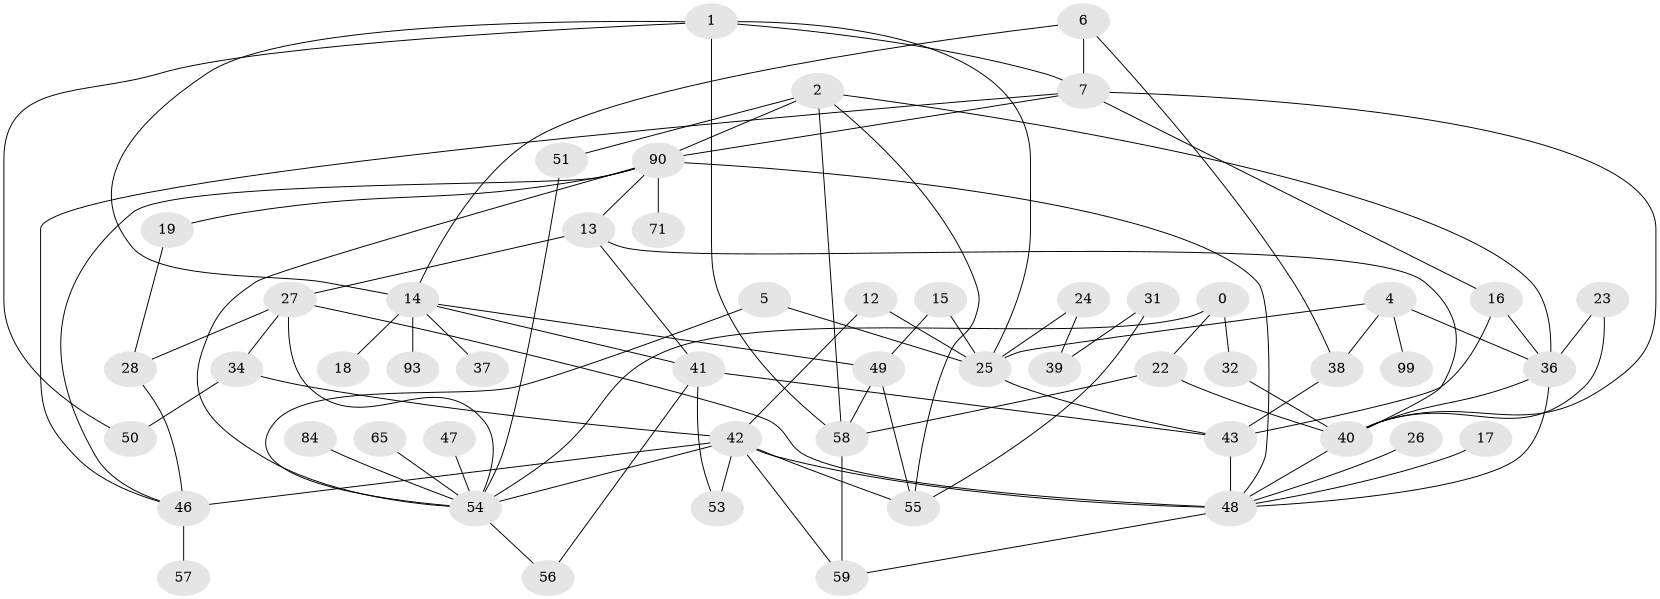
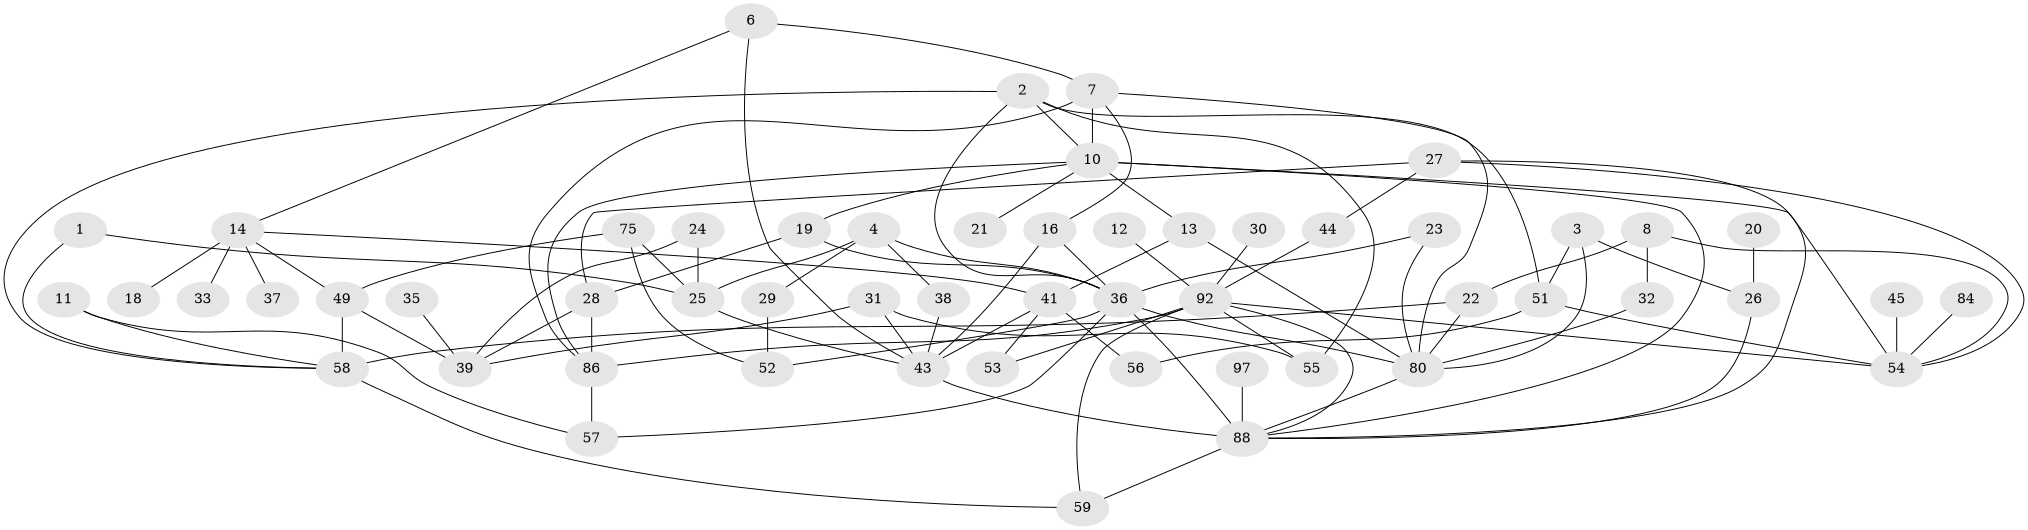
(861, 38) -> none
(209, 73) -> none
(658, 160) -> (1092, 160)
(1224, 186) -> (763, 230)
(658, 230) -> (980, 230)
none -> (1259, 230)
none -> (1578, 230)
none -> (1754, 230)
none -> (948, 264)
(439, 265) -> none
none -> (64, 300)
none -> (412, 300)
(765, 300) -> none
(941, 300) -> (628, 230)
(1223, 300) -> (1647, 230)
none -> (899, 334)
(928, 334) -> none
none -> (528, 335)
(237, 369) -> (1328, 230)
(413, 369) -> (203, 300)
none -> (768, 369)
(1406, 369) -> (768, 300)
none -> (877, 418)
(130, 439) -> none
(380, 439) -> (1897, 300)
(449, 439) -> none
(736, 439) -> (1206, 300)
(896, 439) -> (404, 334)
(1347, 439) -> (1418, 369)
(1486, 439) -> (1242, 369)
(184, 508) -> (592, 369)
(1231, 508) -> (1242, 439)
(512, 543) -> (1350, 340)
